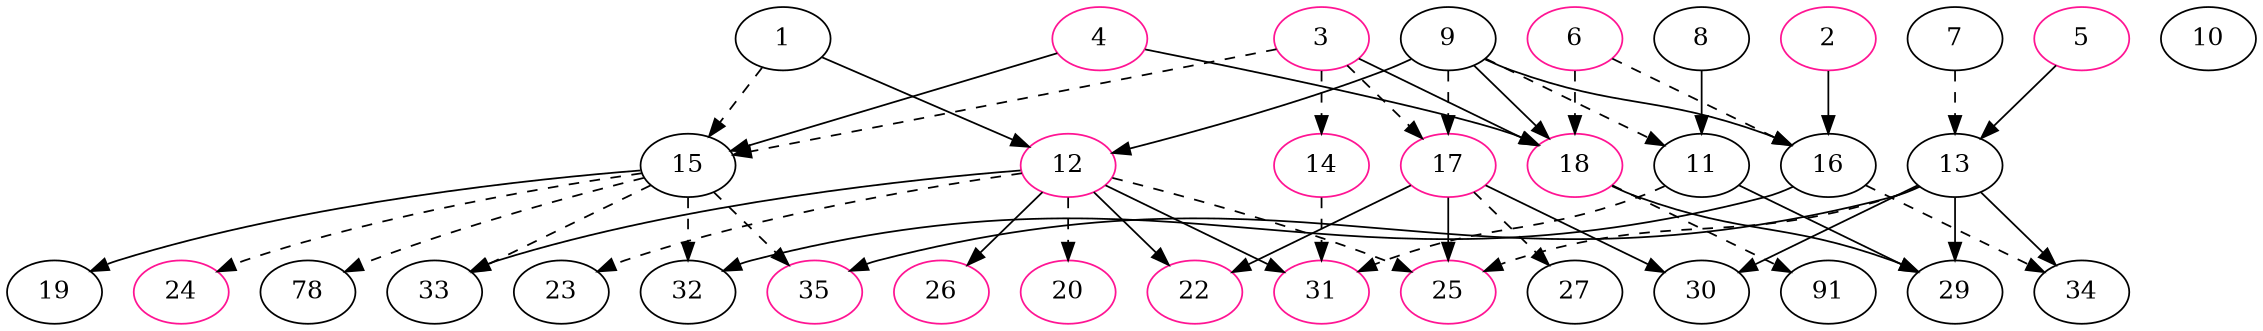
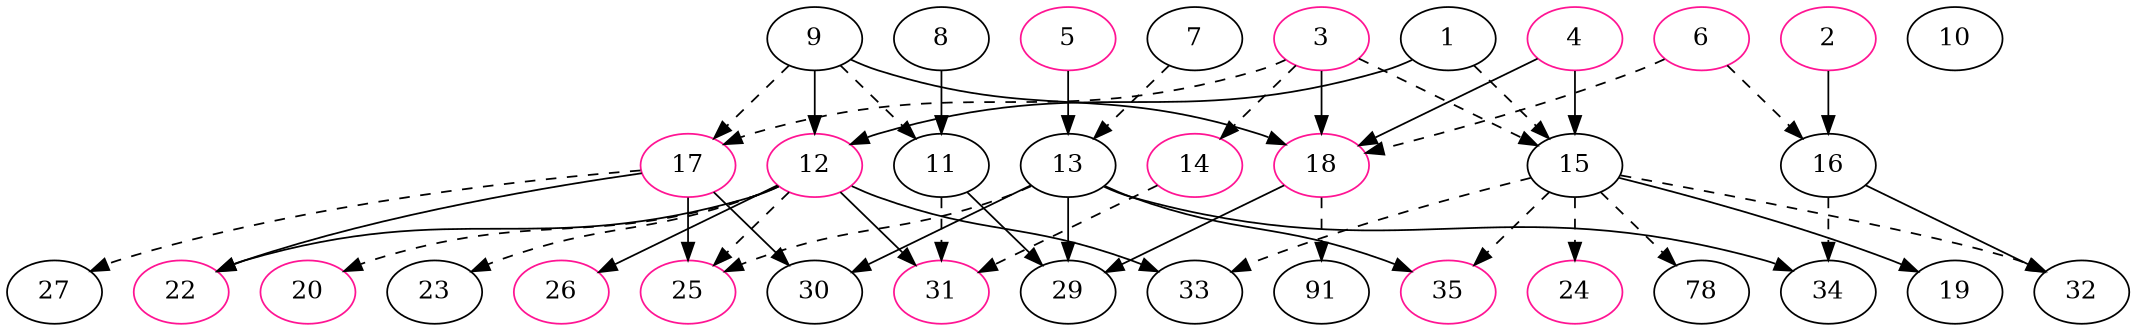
(1629, 101) -> none
